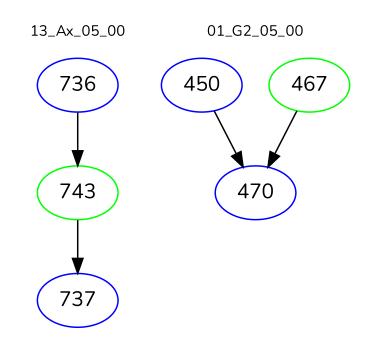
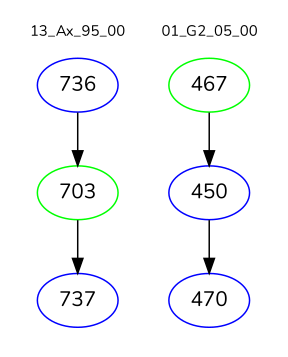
(78, 32) -> (78, 32)
(286, 132) -> (209, 132)
(78, 193) -> (78, 193)
